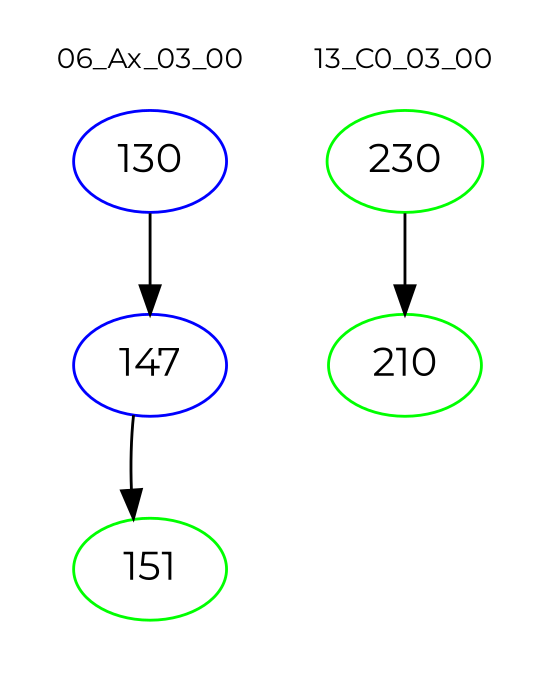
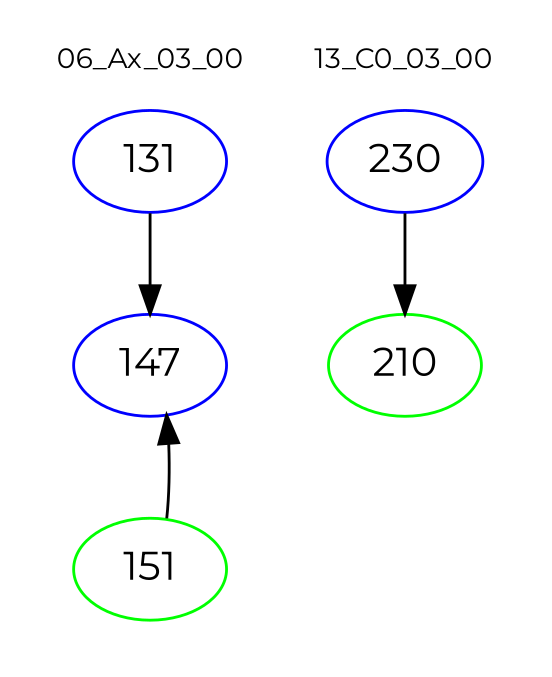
(150, 161) -> (150, 161)
(405, 161) -> (405, 161)
(131, 453) -> (169, 481)
